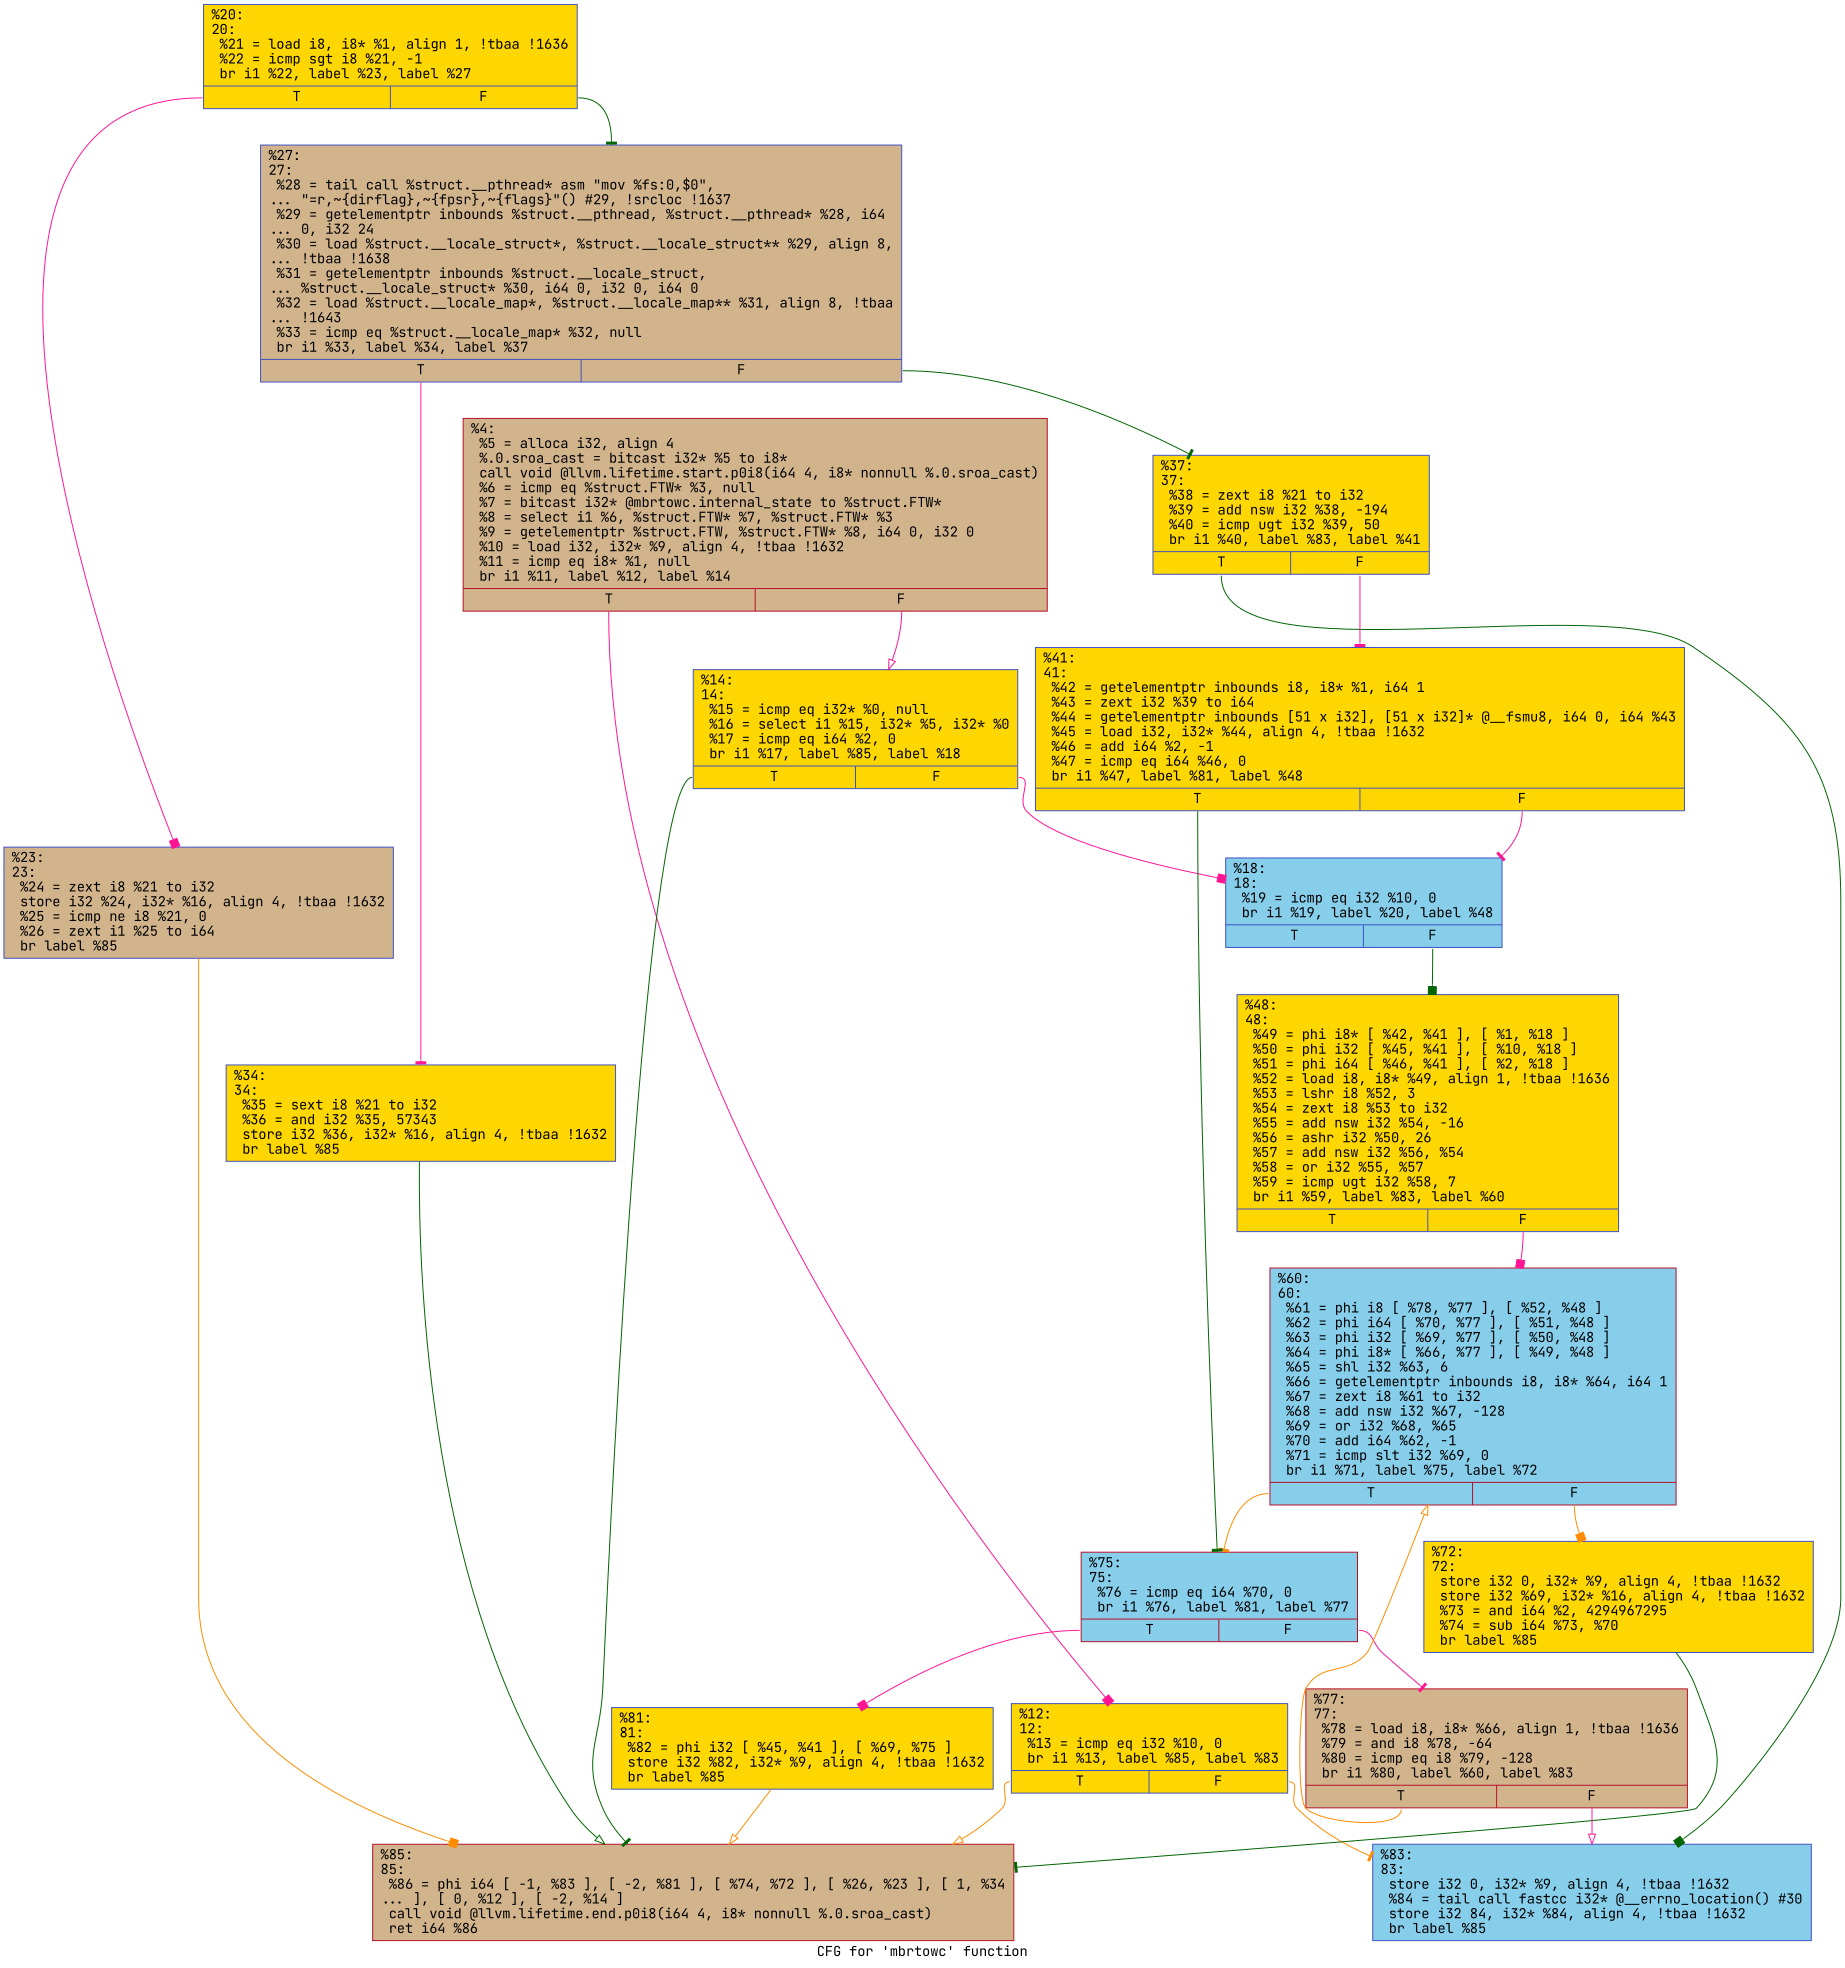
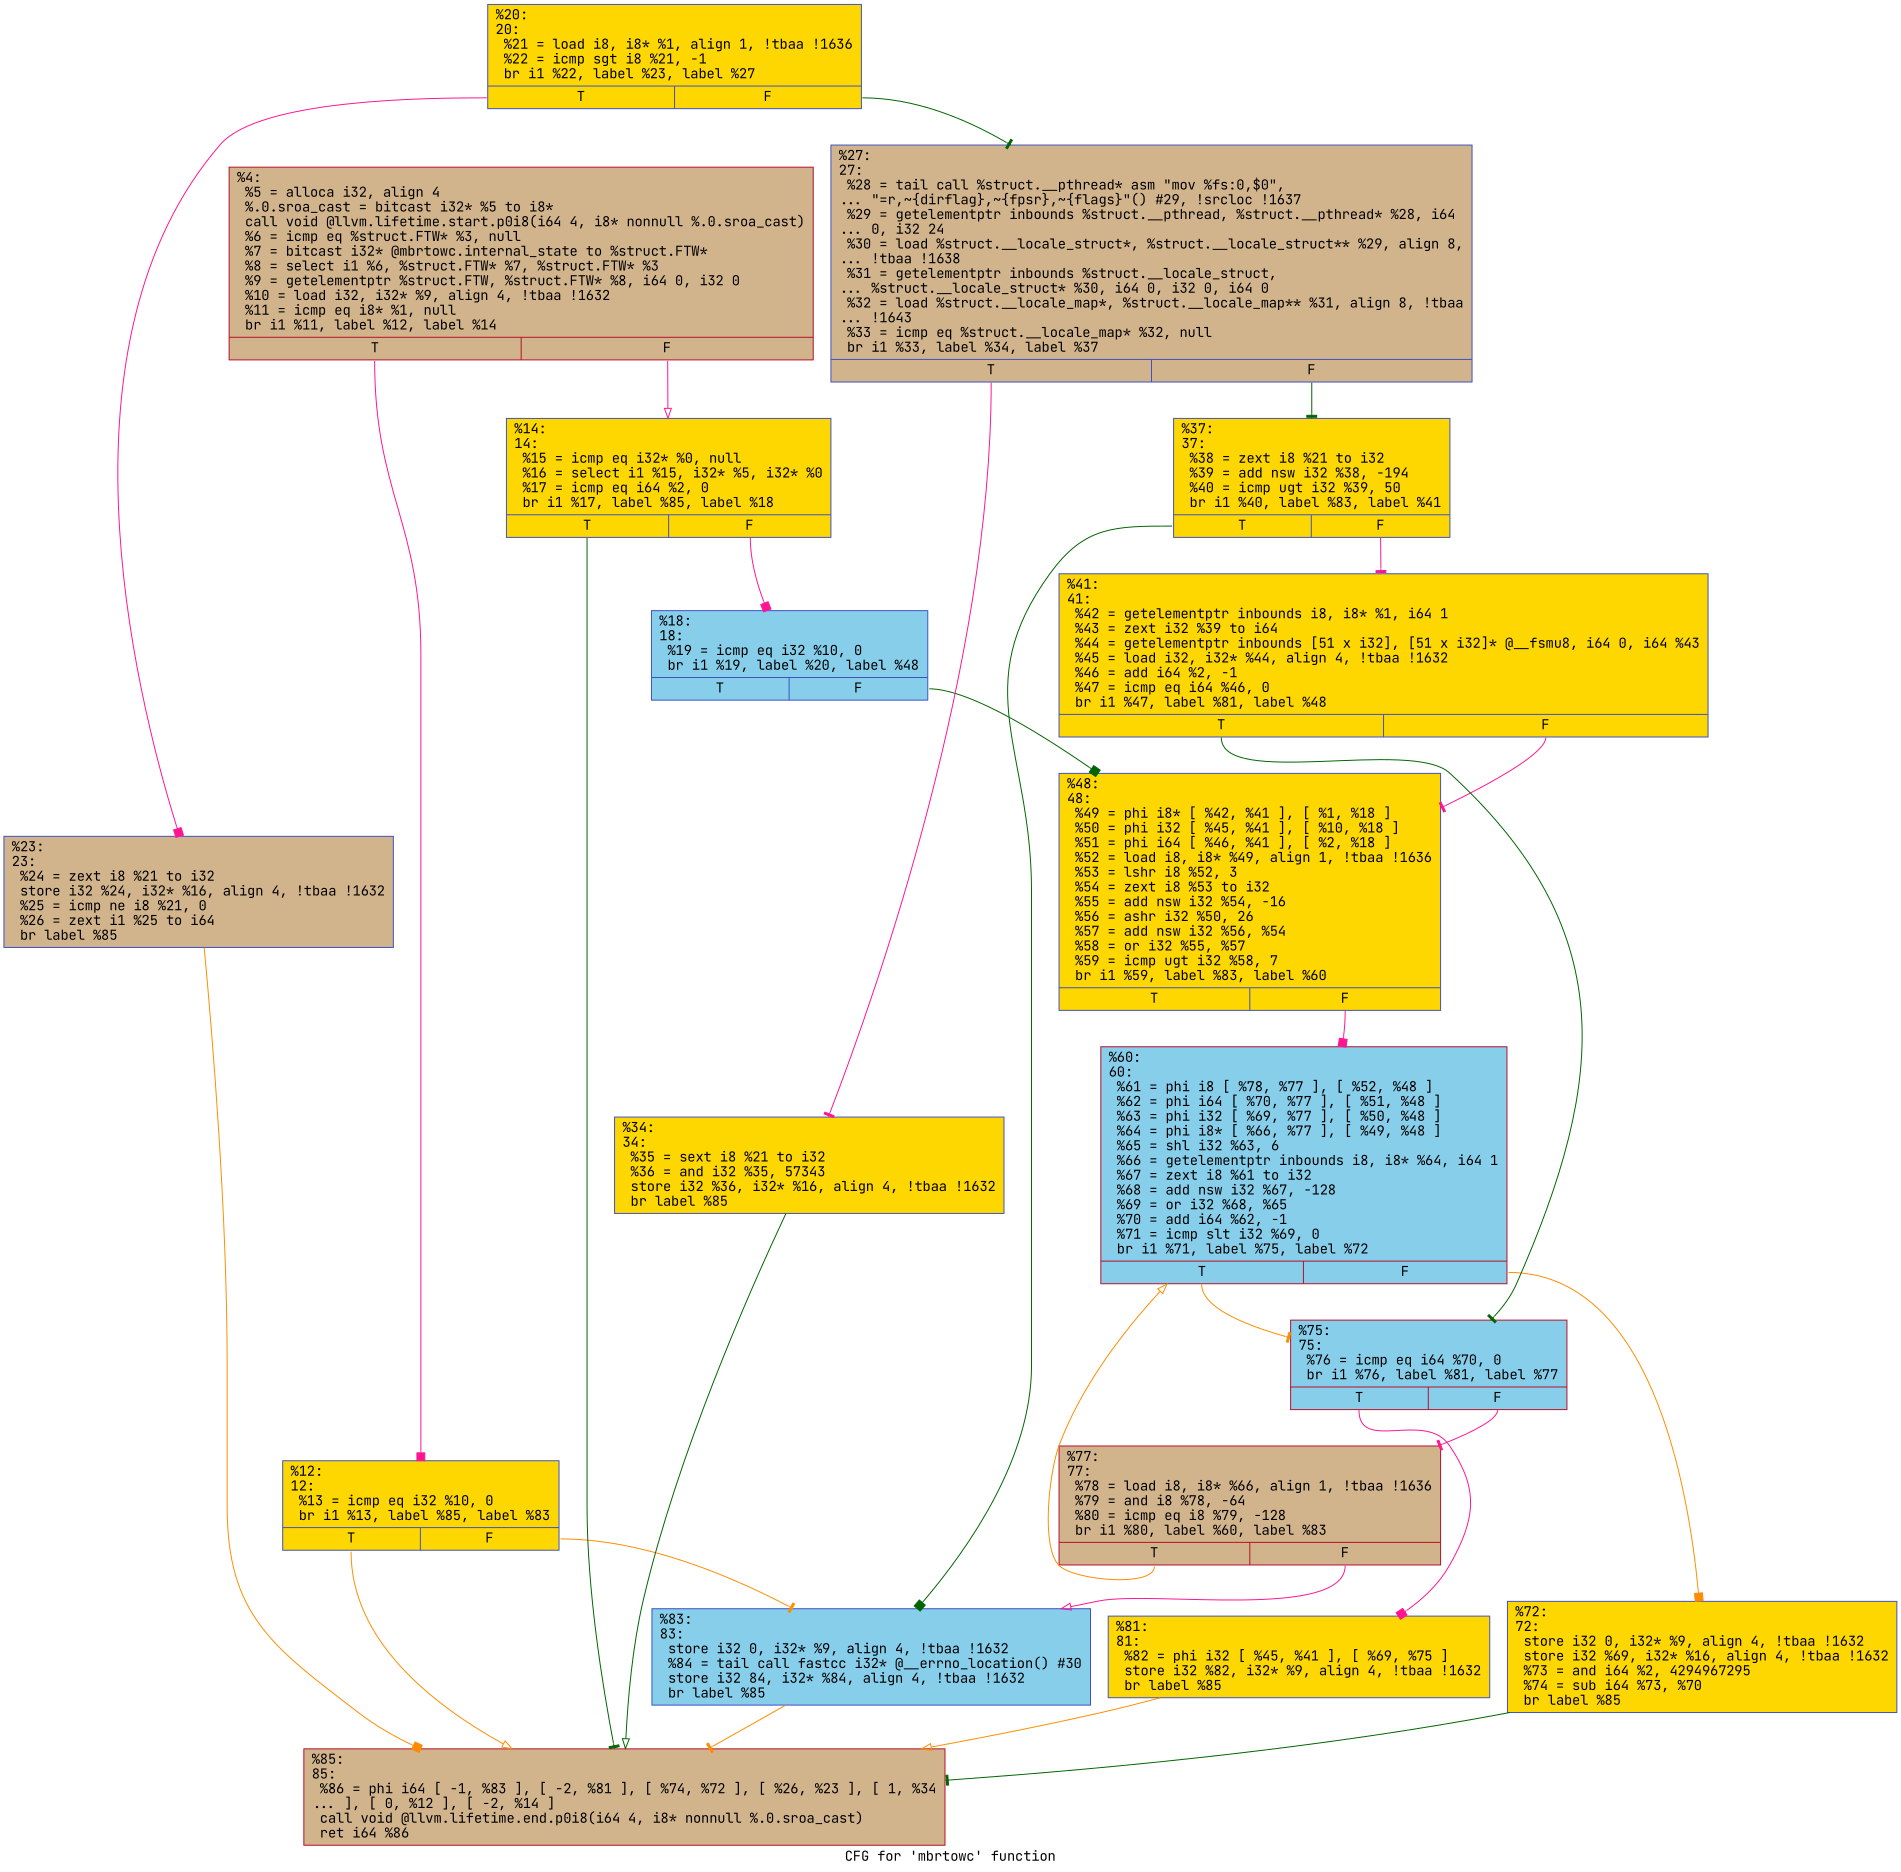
(1517, 835) -> (1500, 777)
none -> (749, 1726)
